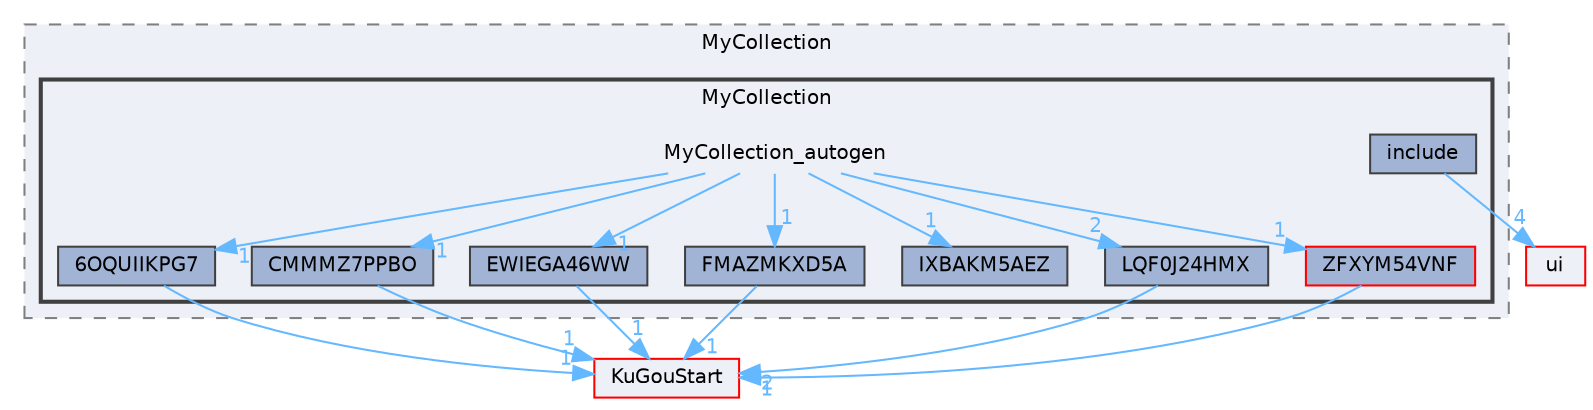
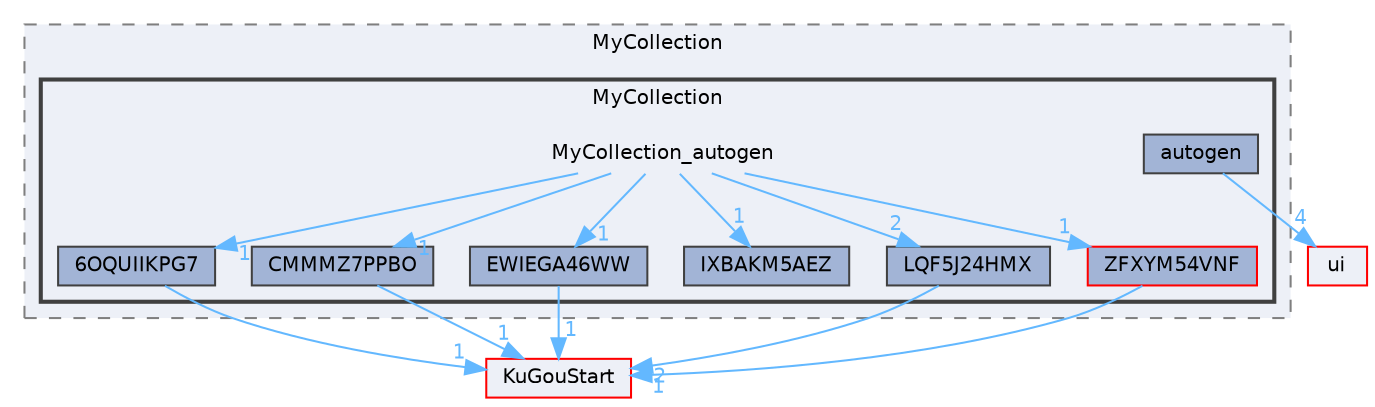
(1423, 154) -> (1201, 154)
(775, 266) -> none
(1187, 266) -> (968, 266)
